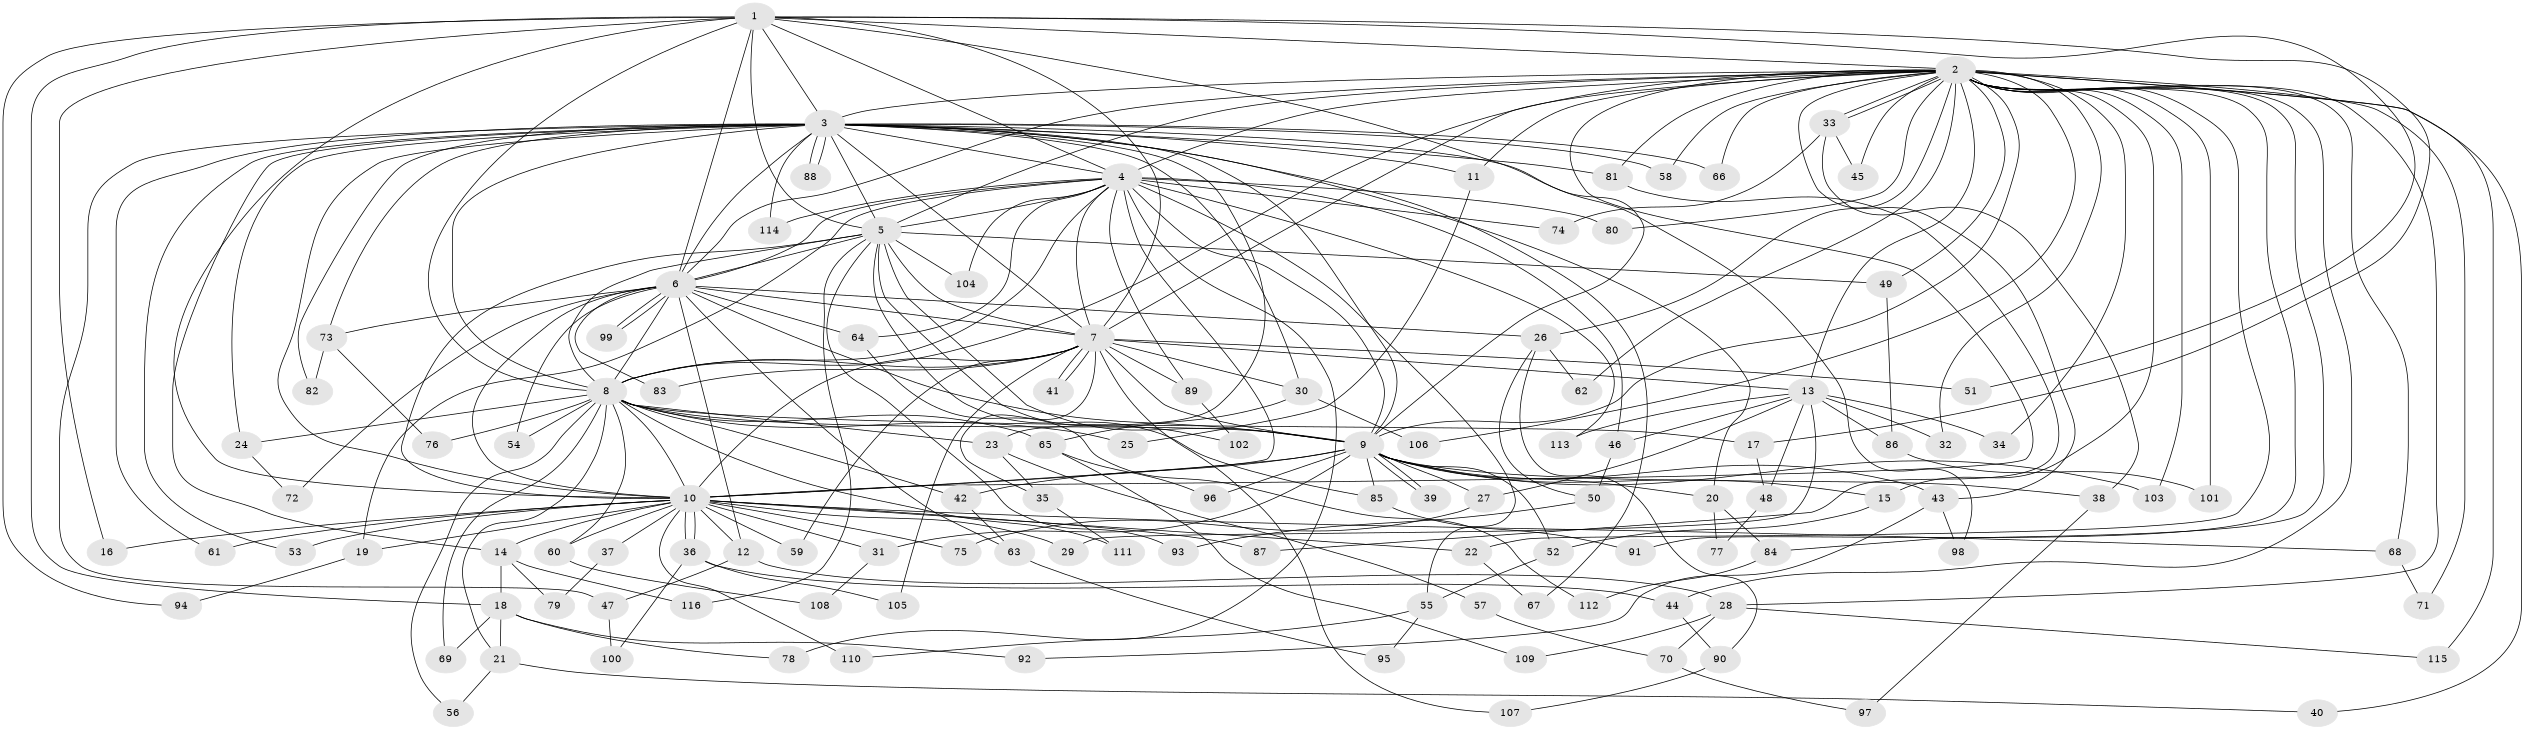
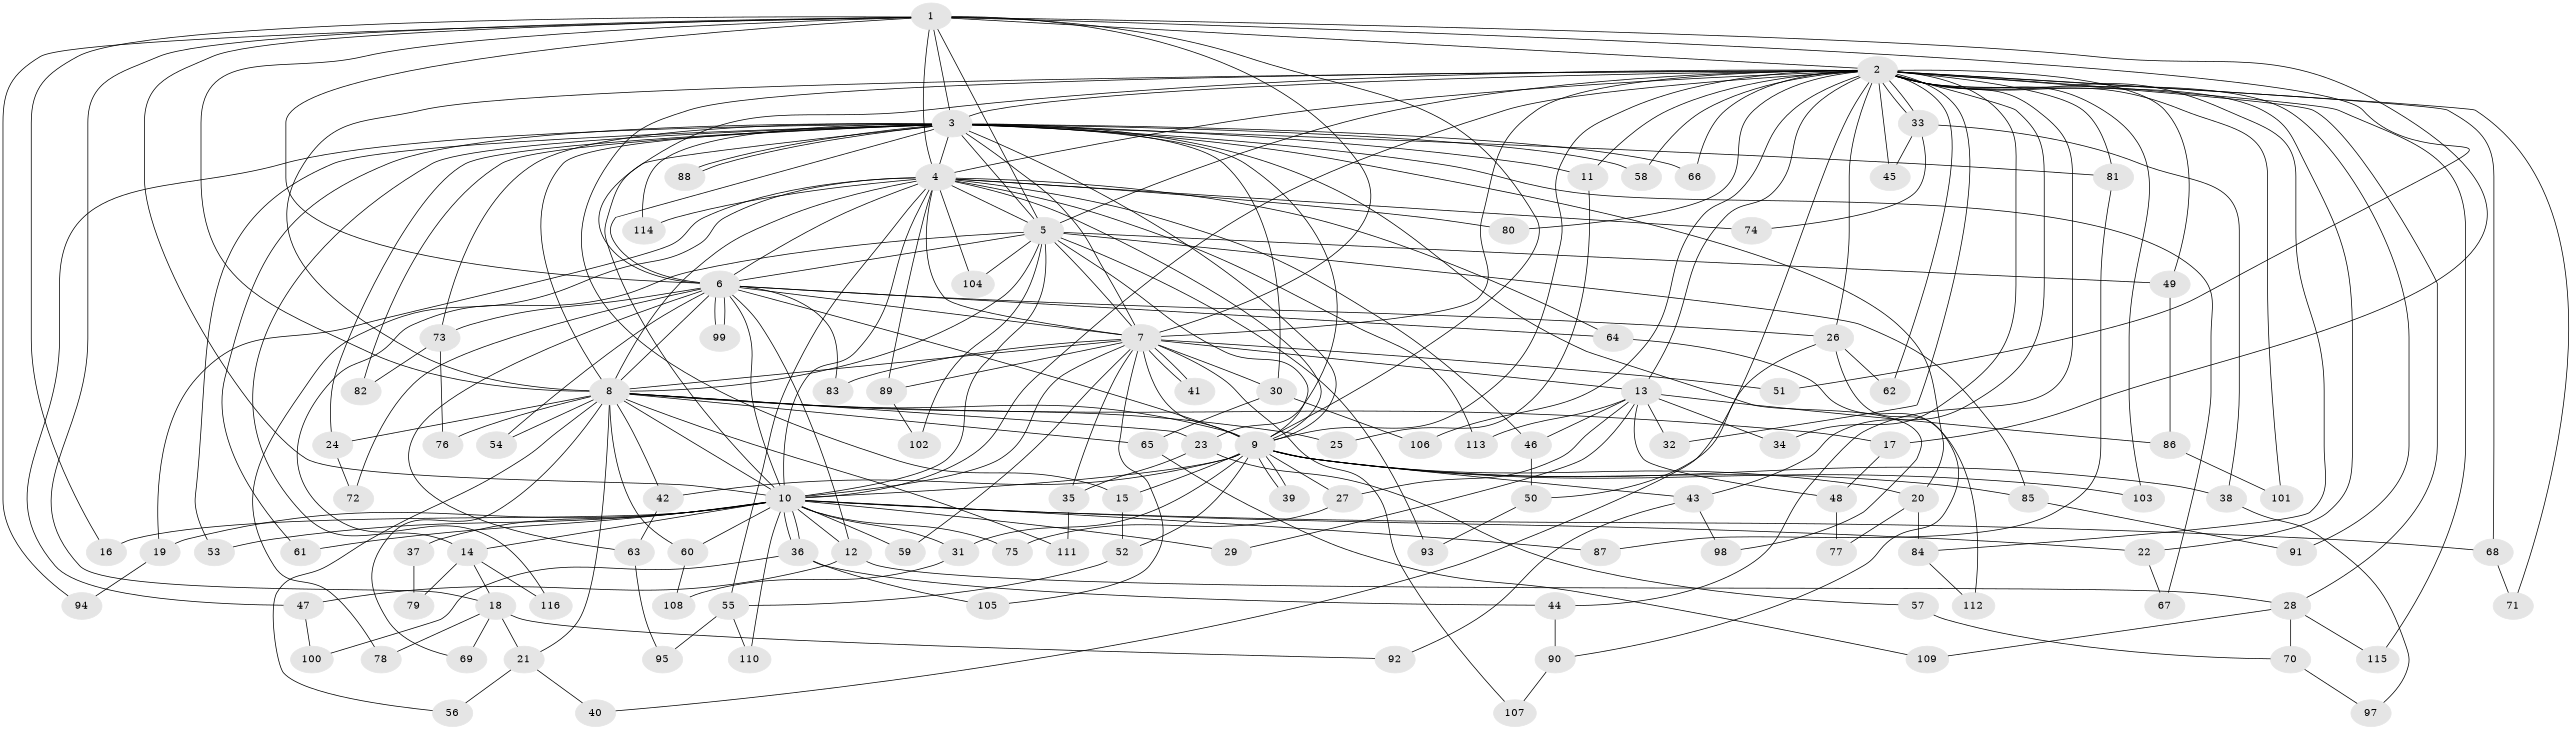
(1210, 499) -> none
